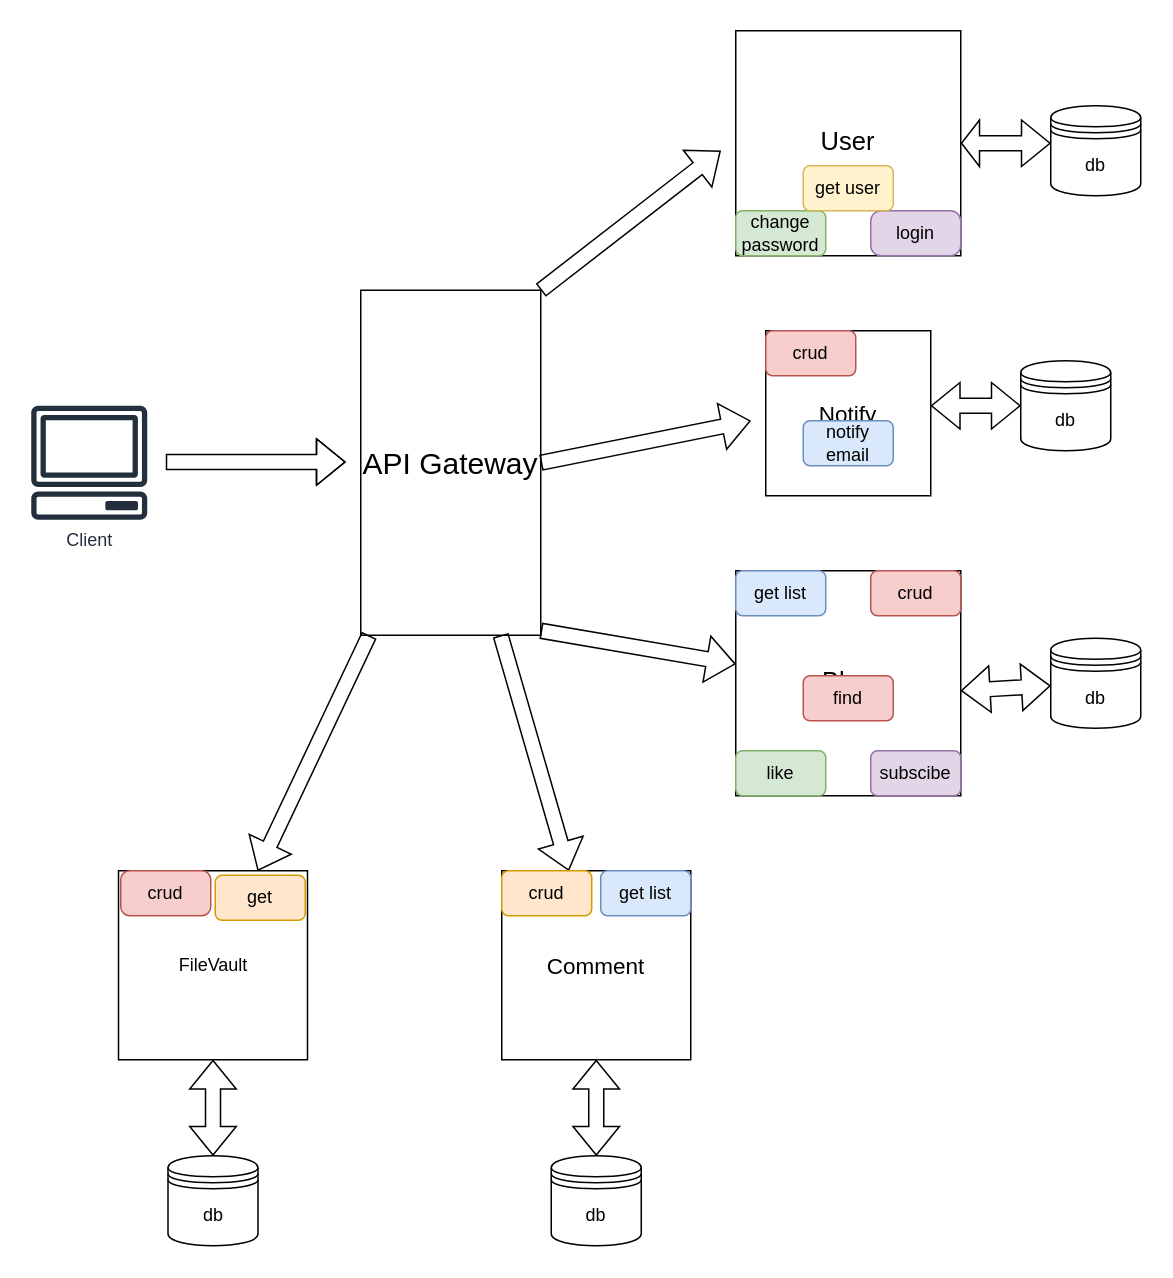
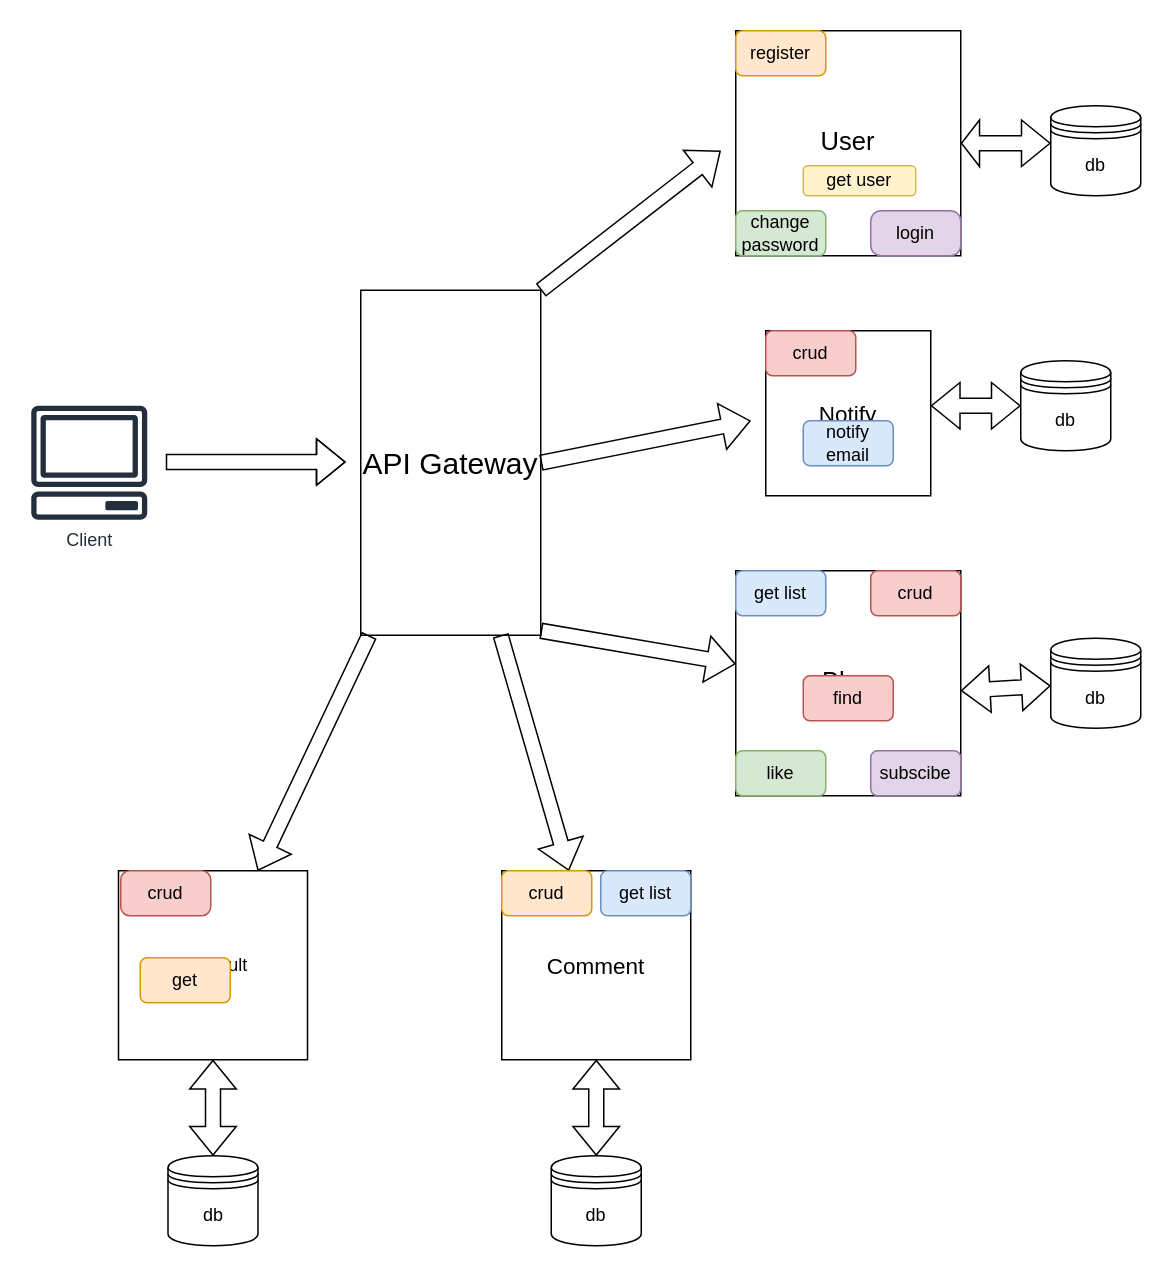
none -> (781, 53)
(848, 188) -> (860, 181)
(260, 898) -> (185, 980)
